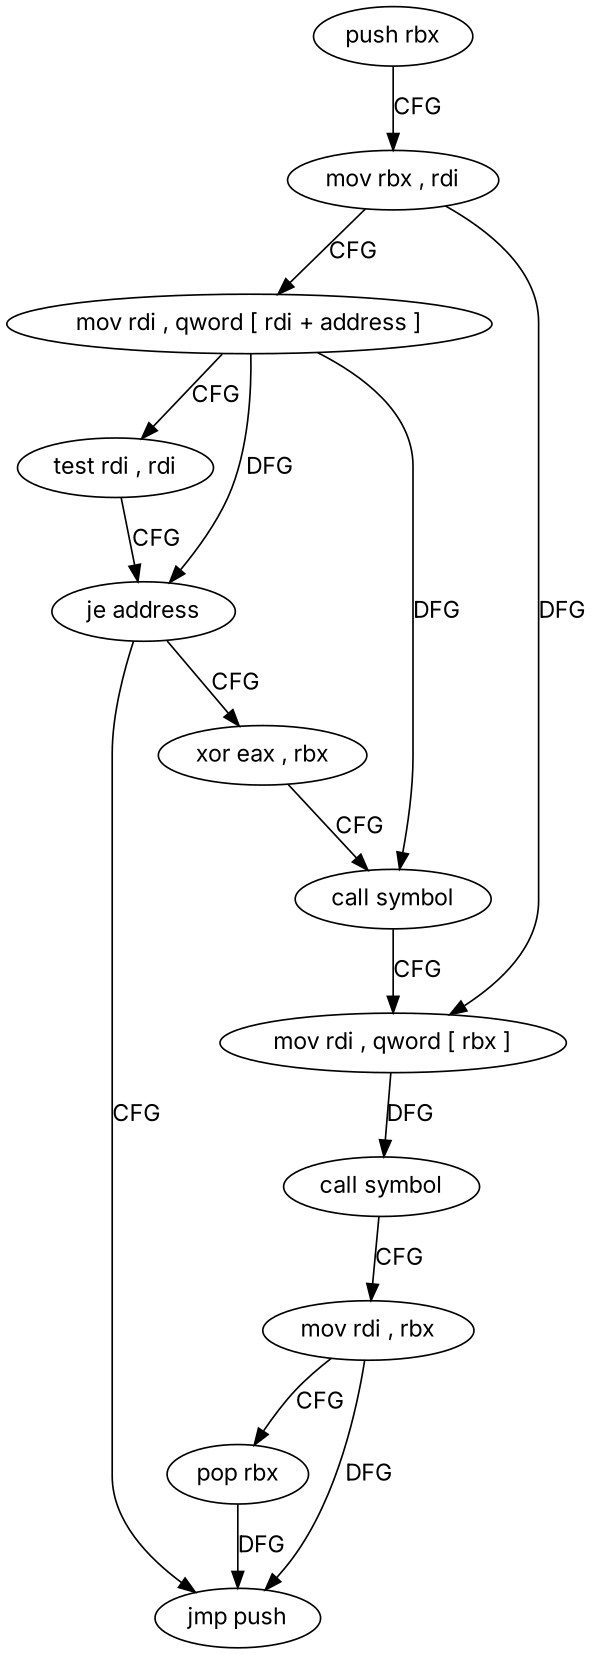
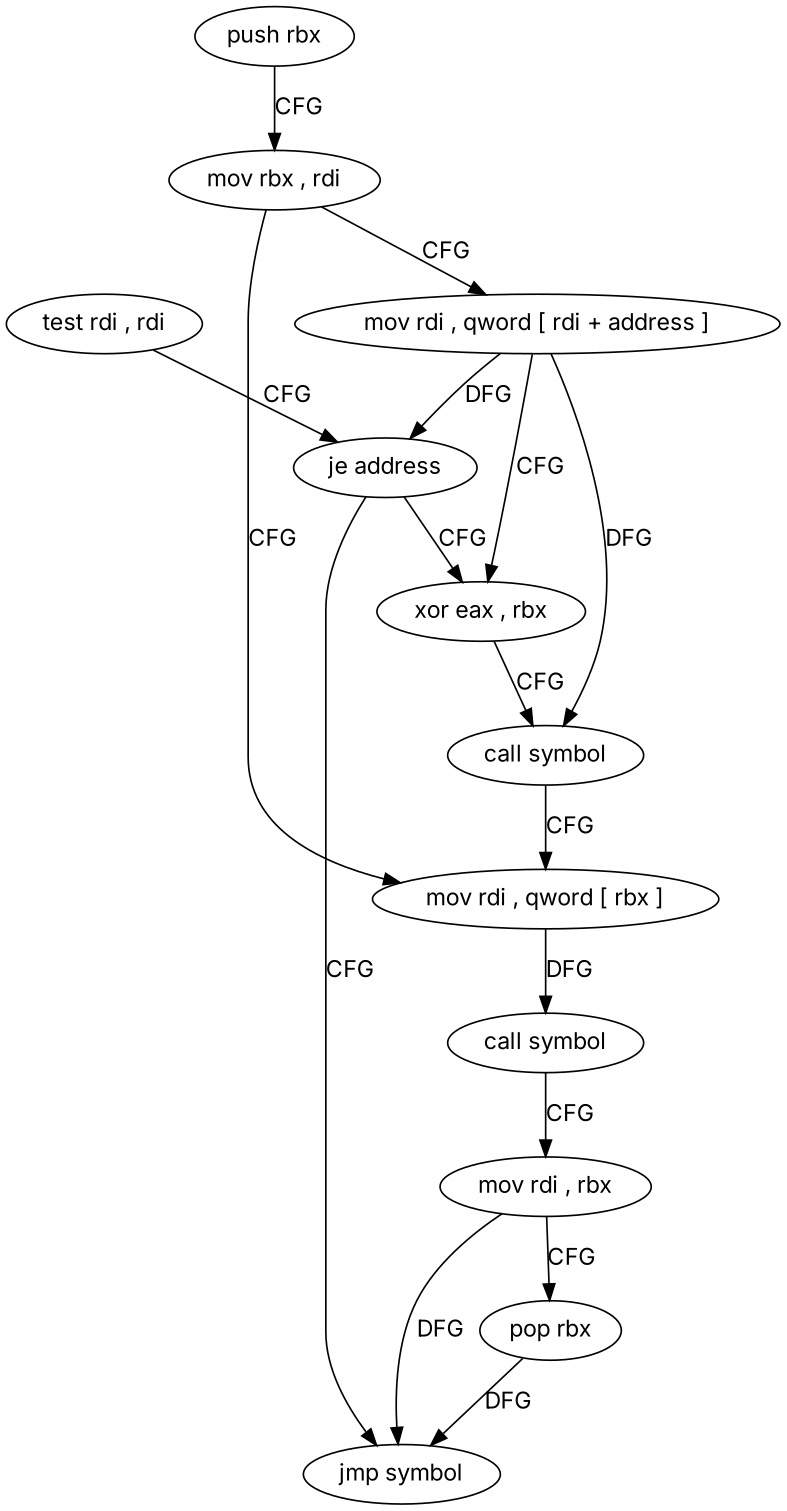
(188, 390) -> (513, 460)
(563, 612) -> (273, 540)
(238, 1618) -> (402, 1474)
